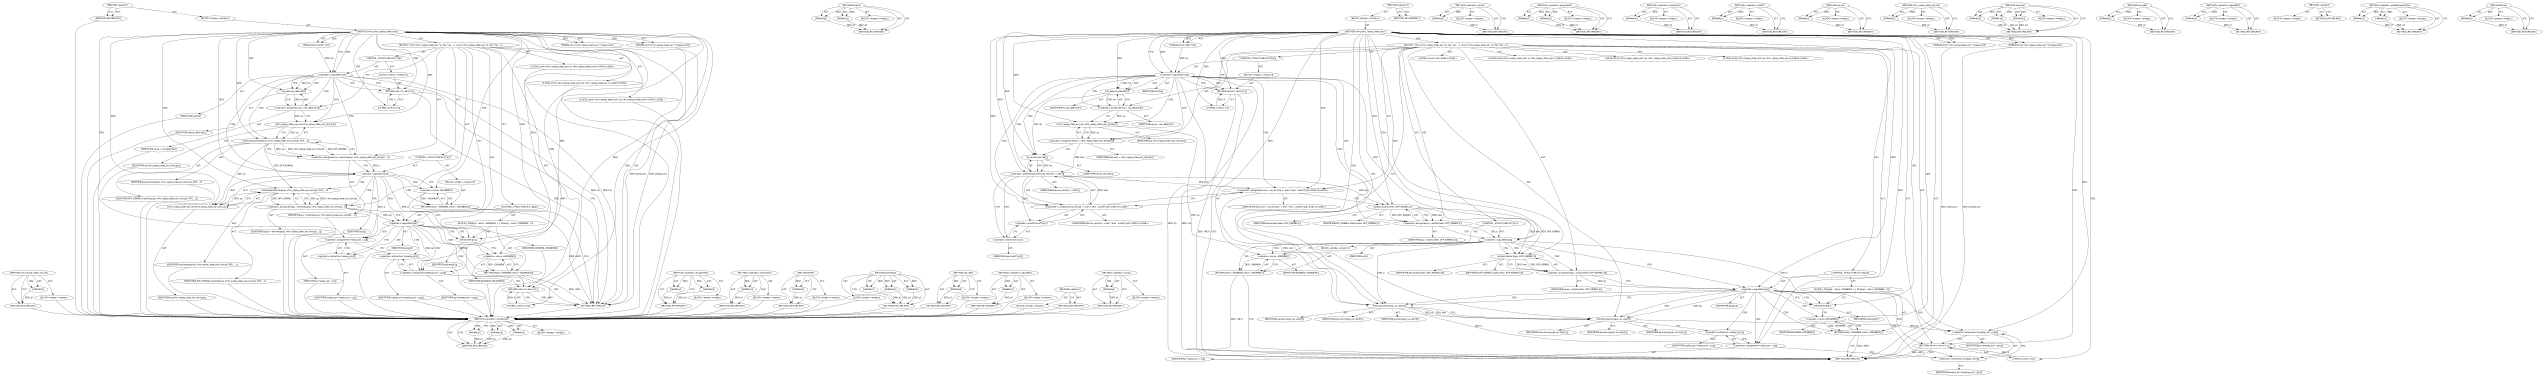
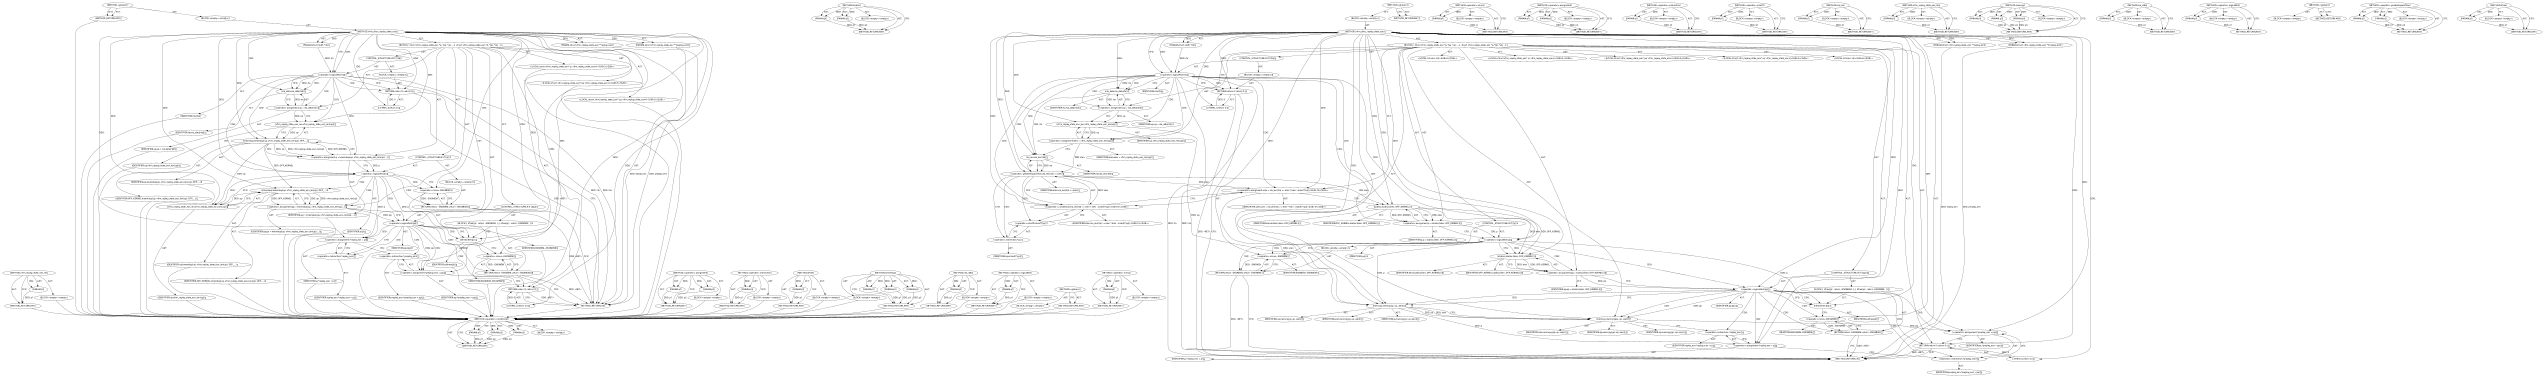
none -> (1853, 59)
